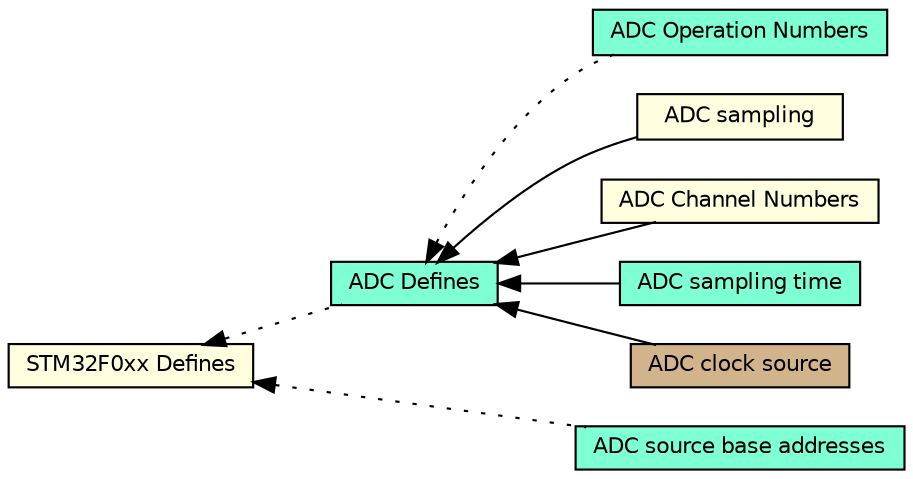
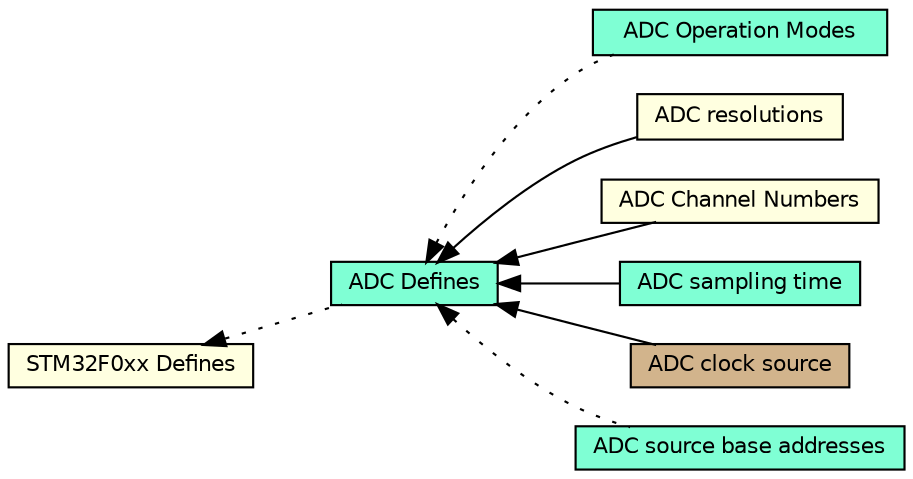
(740, 32) -> (740, 32)
(740, 117) -> (740, 117)
(431, 406) -> (535, 384)
